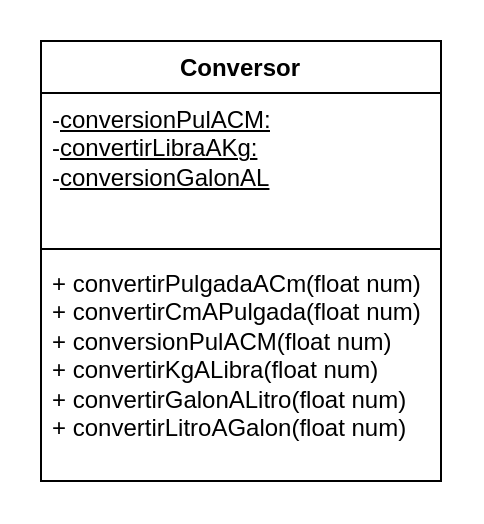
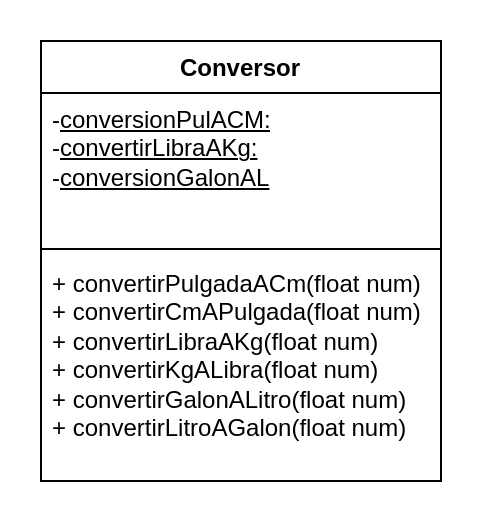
(243, 415) -> (243, 415)
